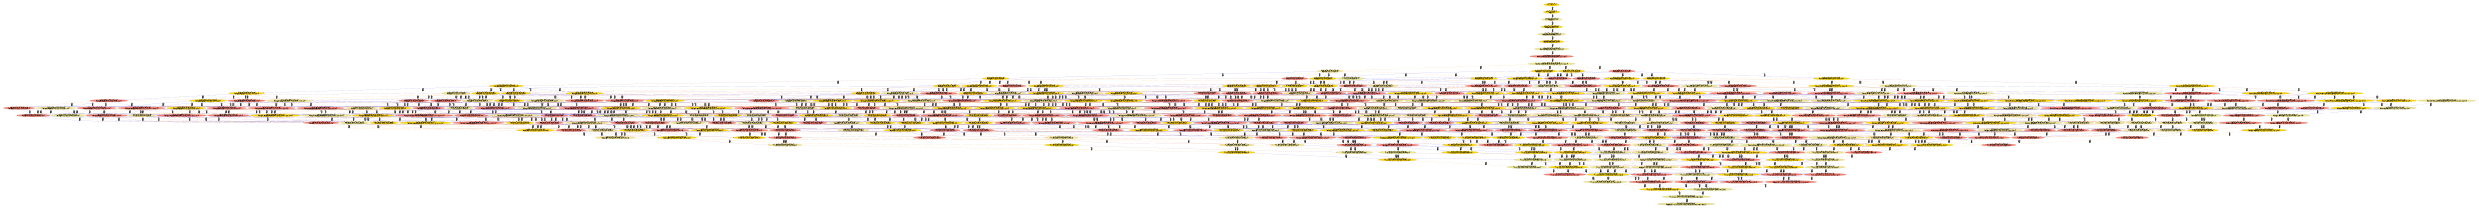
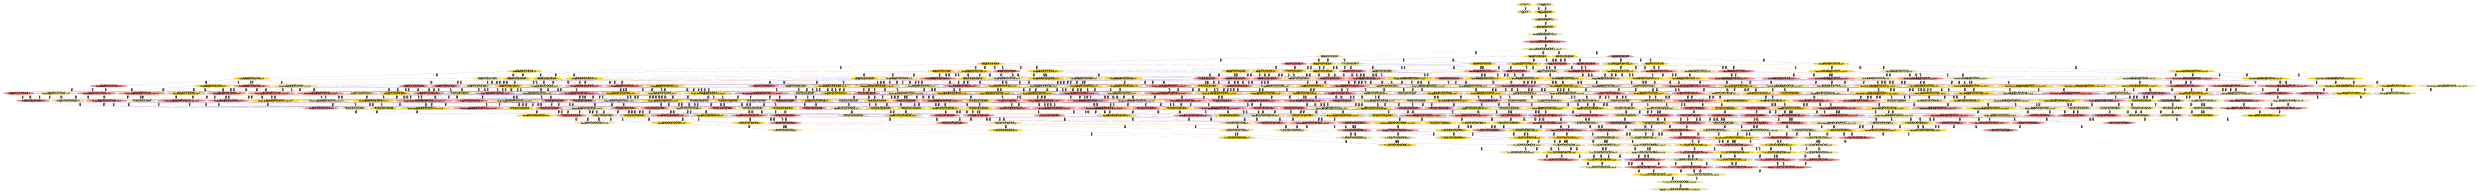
(1552, 12) -> (1525, 12)
(1552, 16) -> (1534, 8)
